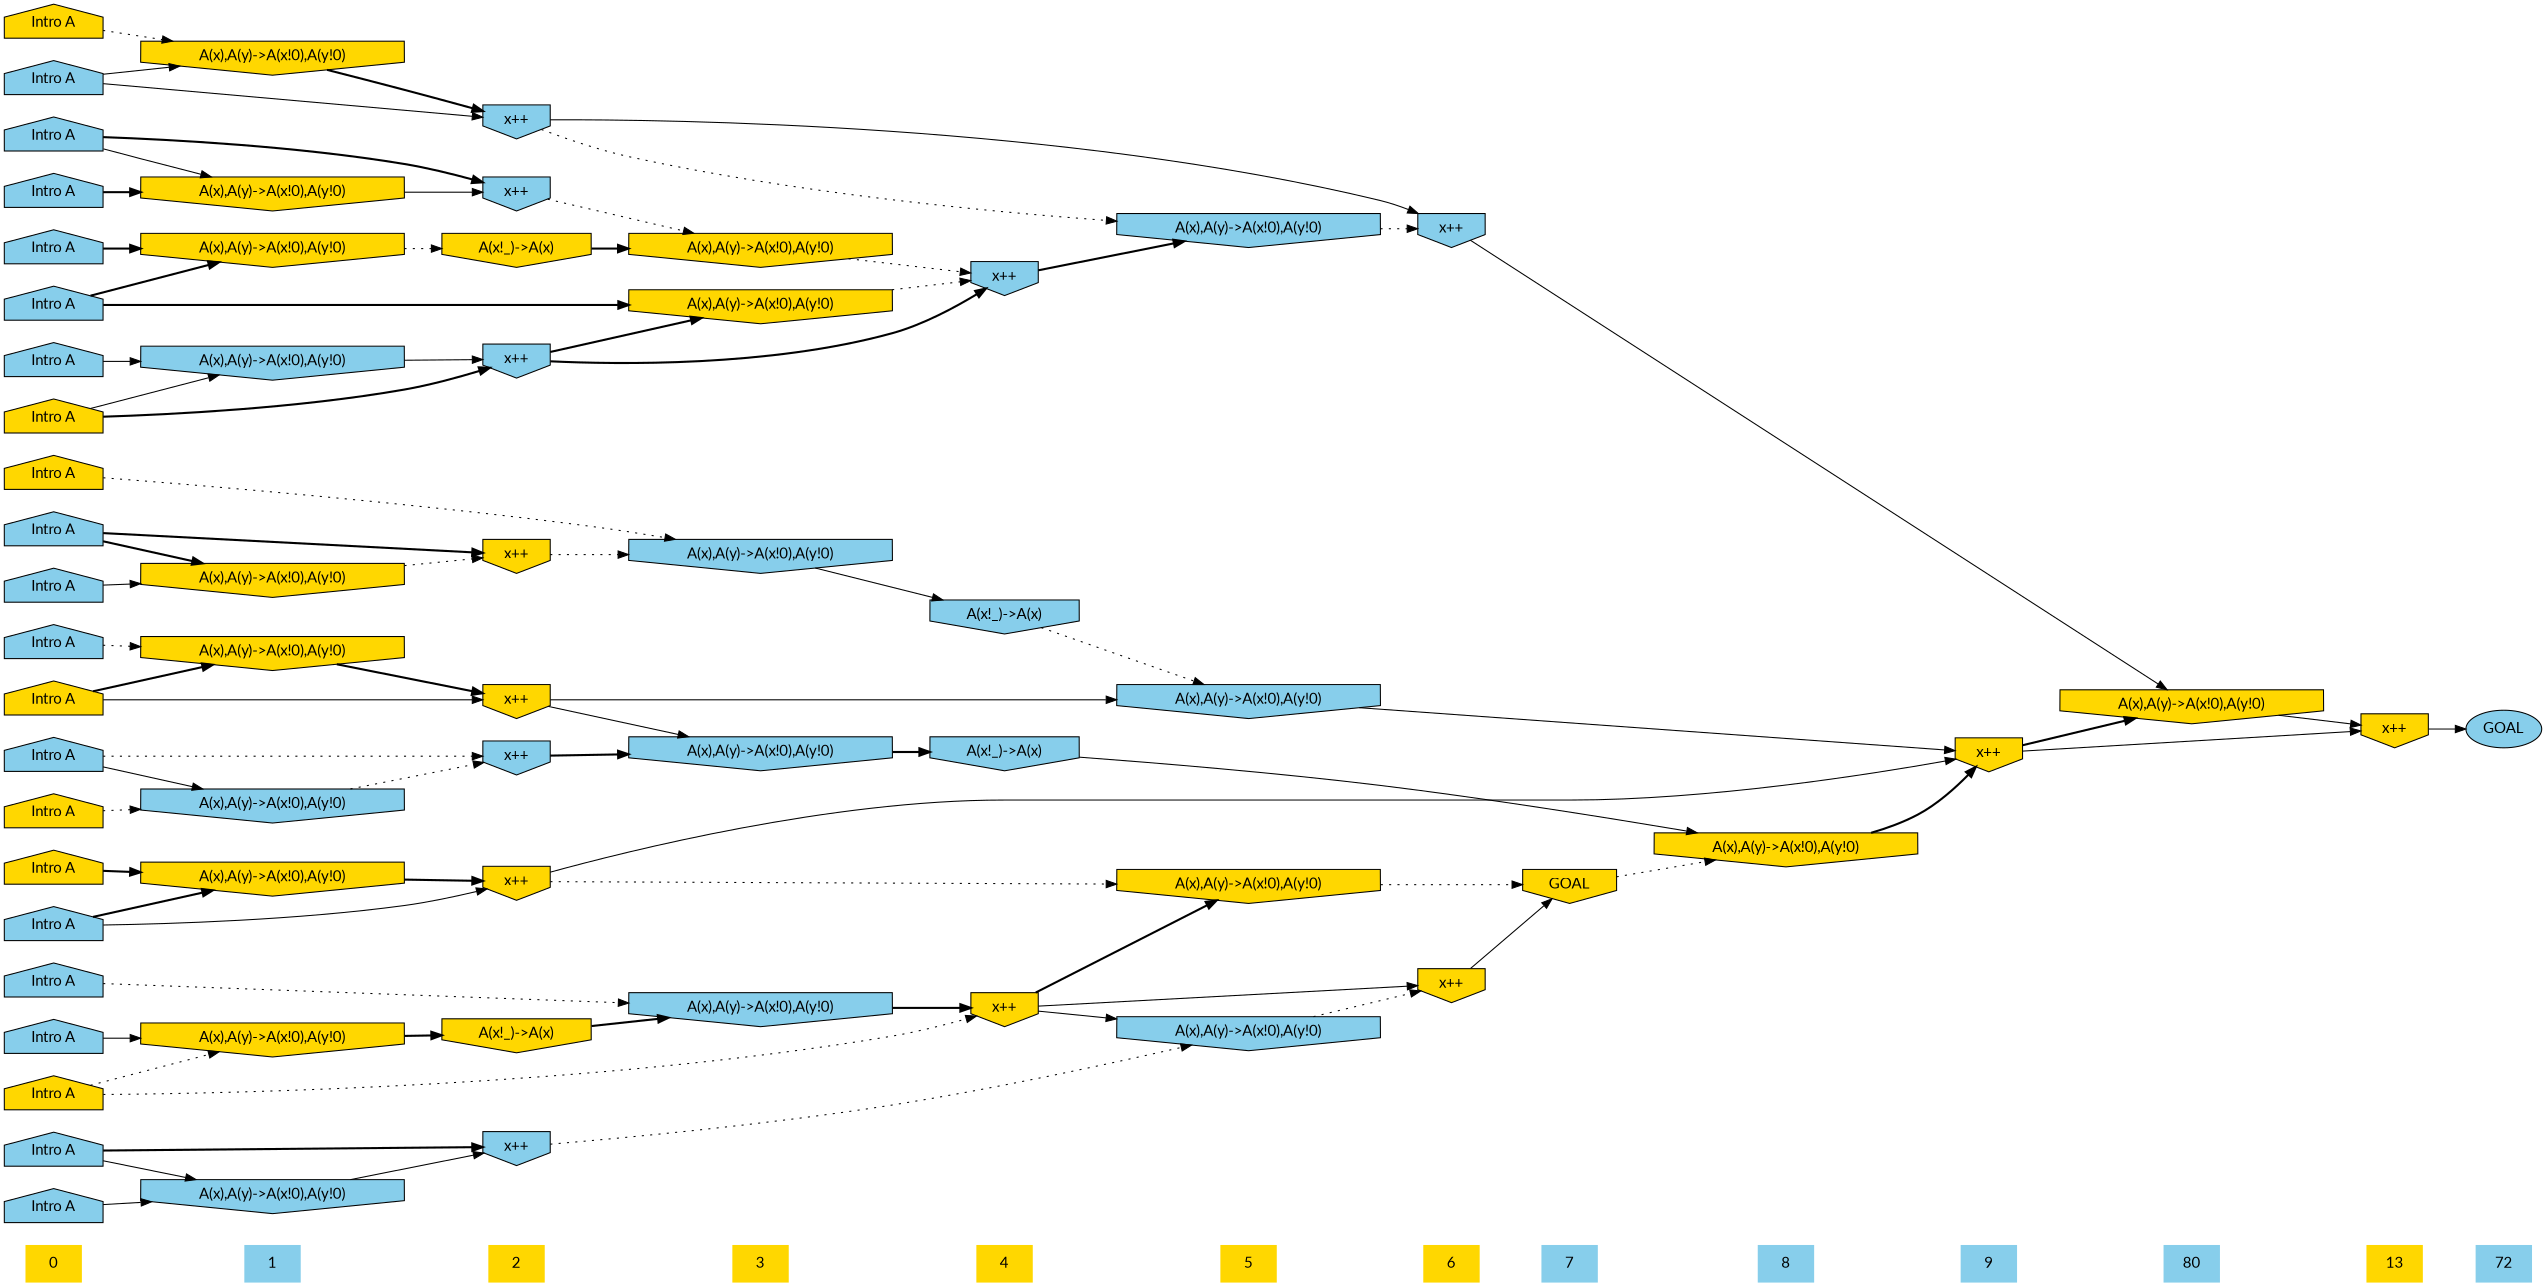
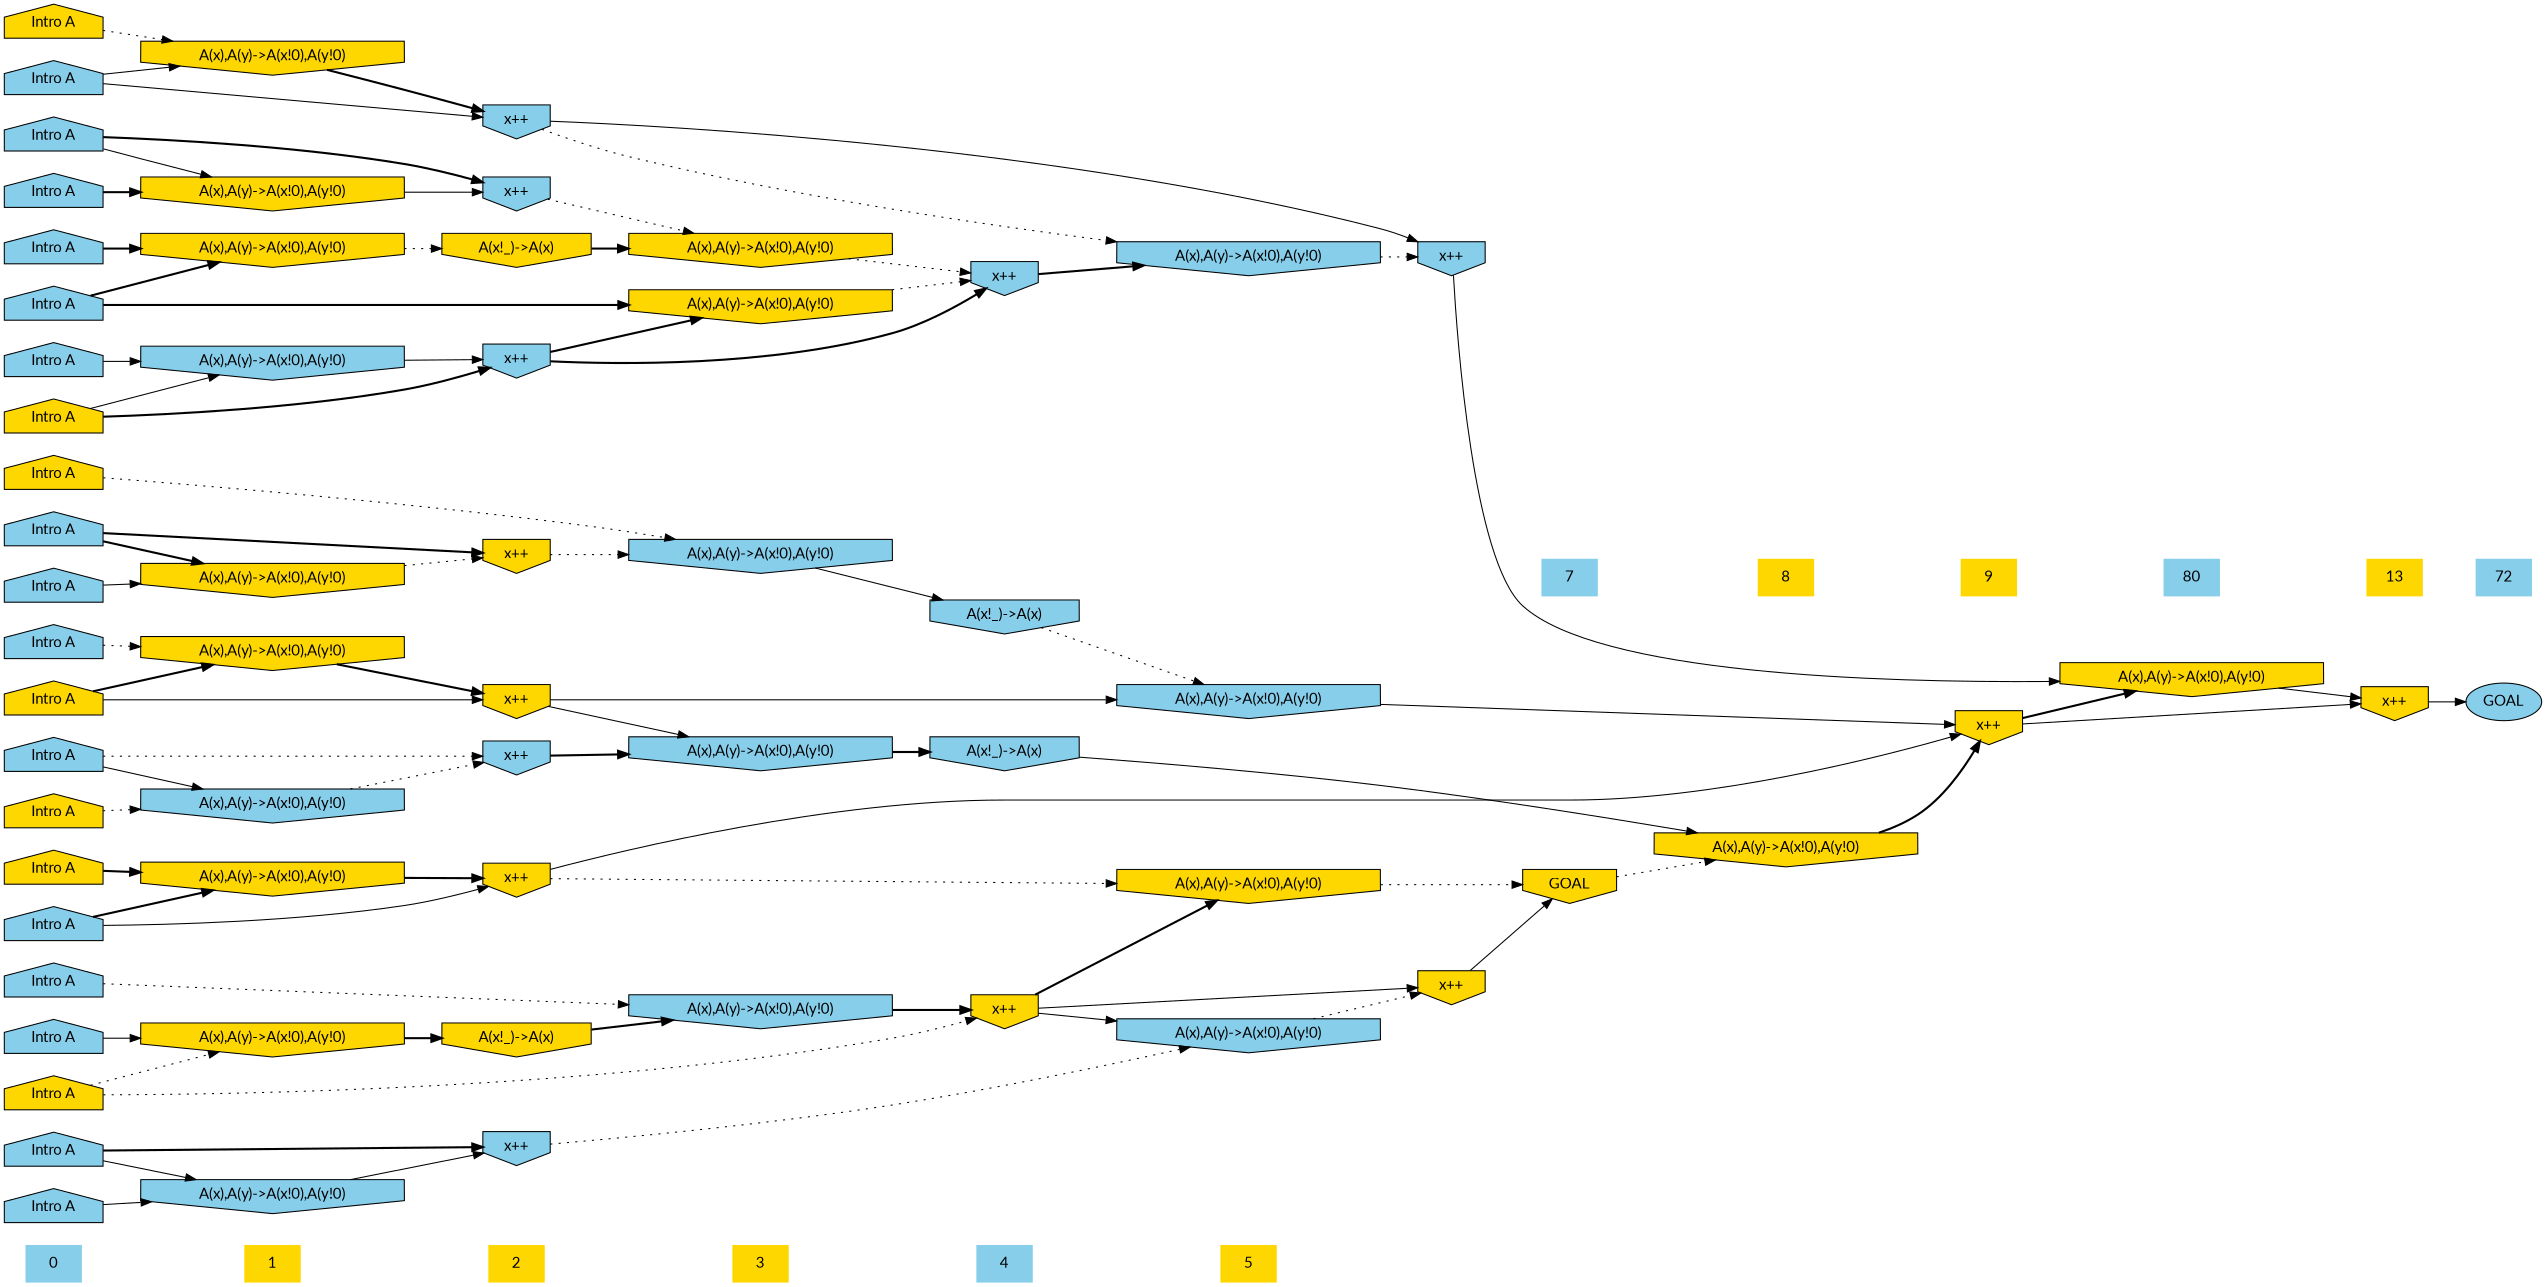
(54, 1264) -> (54, 1264)
(273, 1264) -> (273, 1264)
(1005, 1264) -> (1005, 1264)
(1451, 1264) -> none
(1786, 1264) -> (1786, 578)
(1989, 1264) -> (1989, 578)
